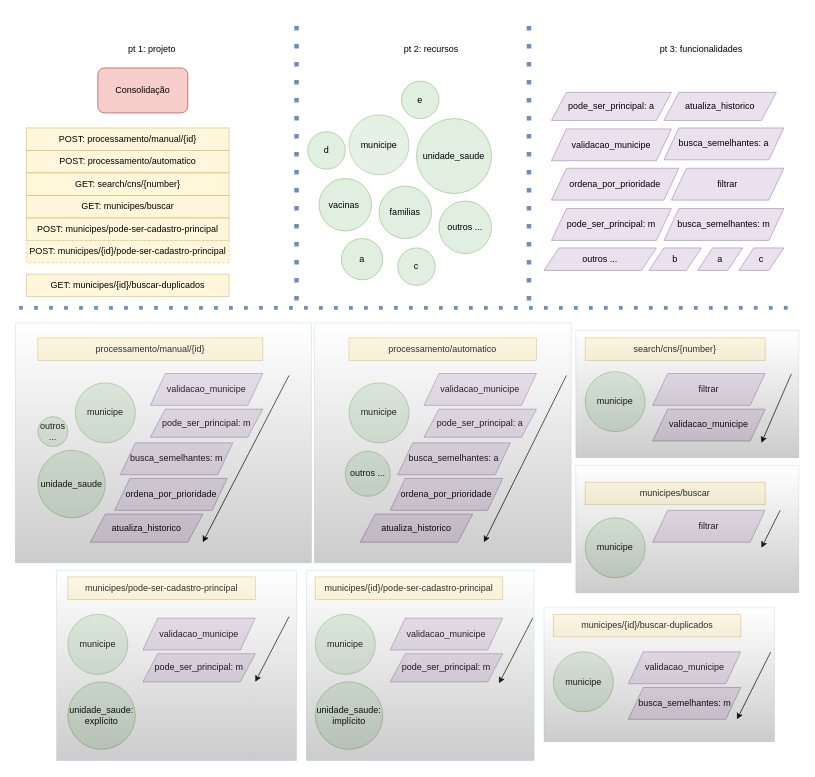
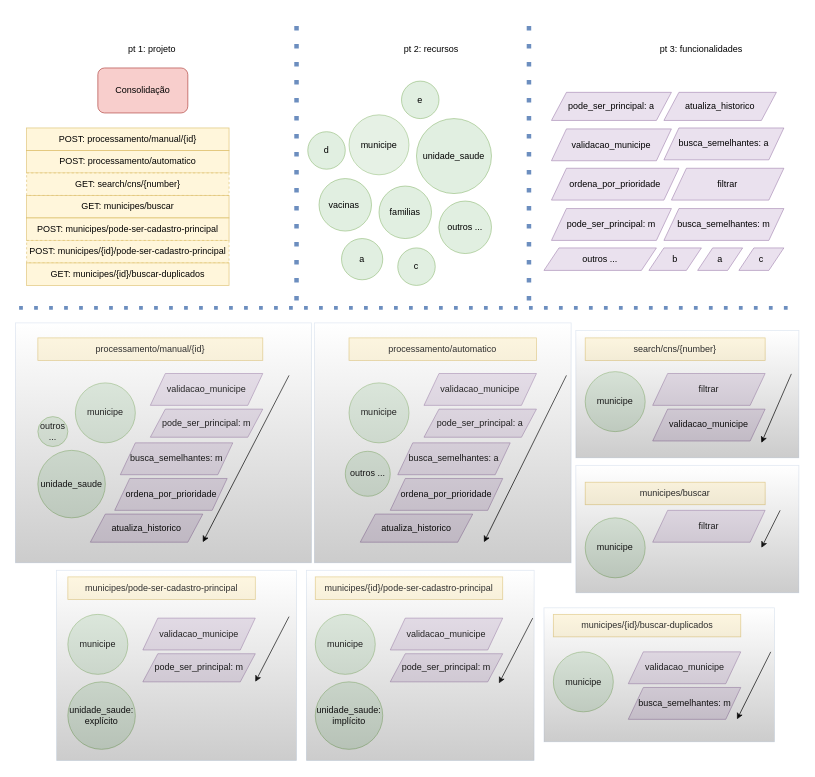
(128, 184) -> (128, 184)
(128, 285) -> (128, 274)
